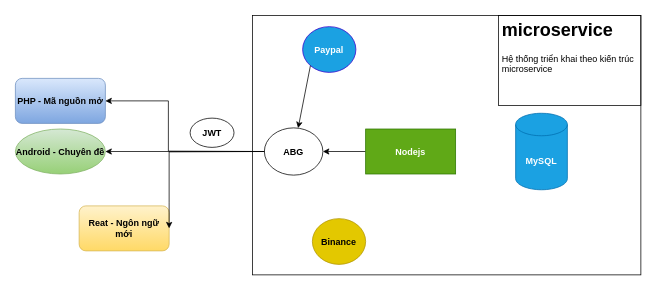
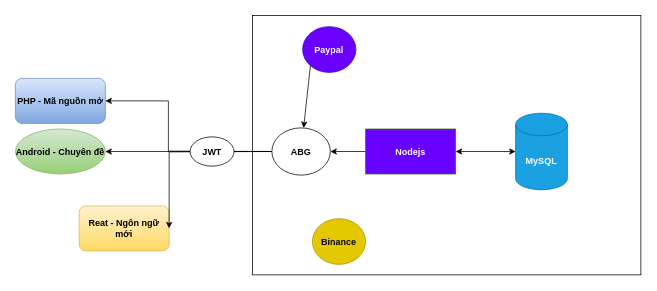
(329, 50) -> (329, 50)
(570, 60) -> none
(212, 133) -> (212, 152)
(294, 152) -> (301, 152)
(411, 152) -> (411, 152)
none -> (486, 152)
